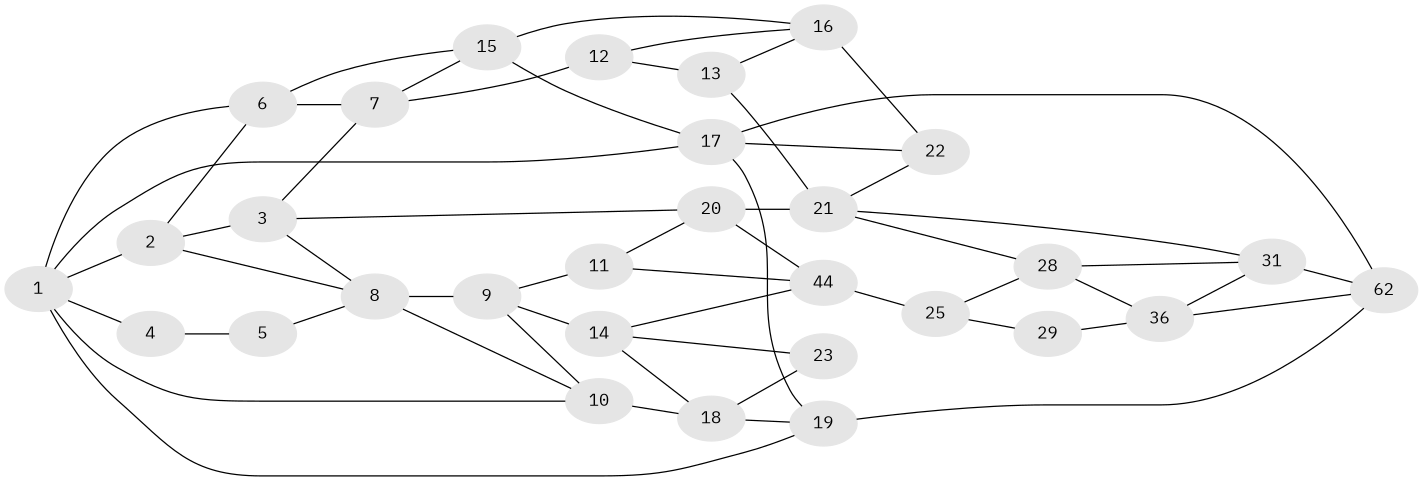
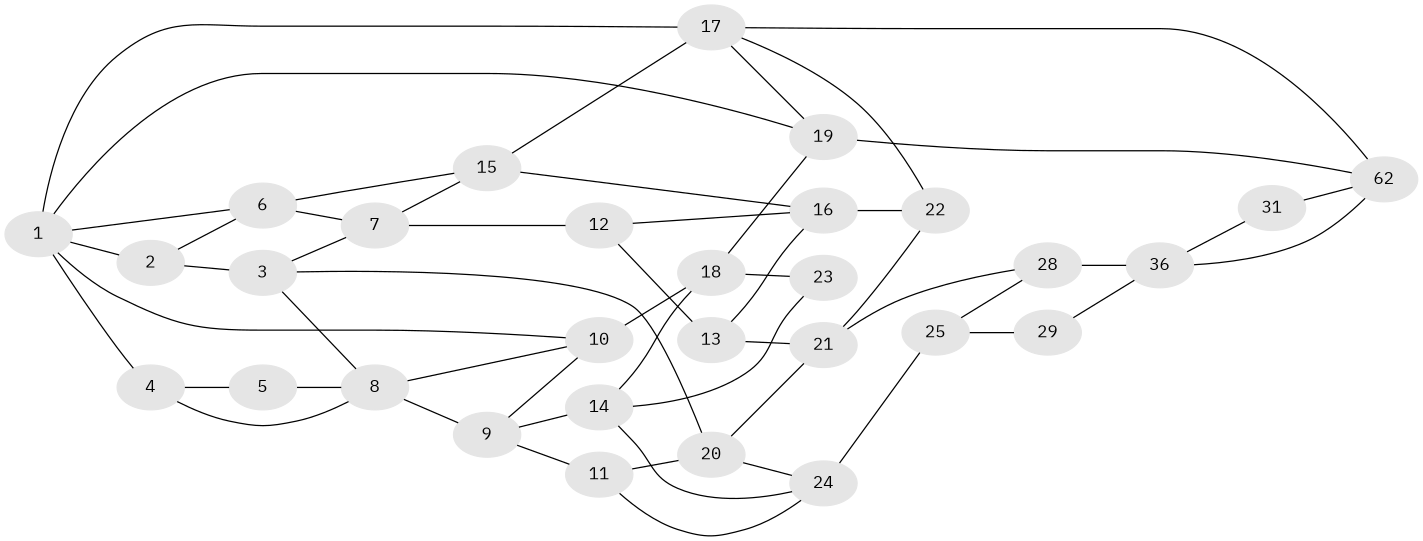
(1049, 228) -> none
(1160, 264) -> none
(263, 270) -> (263, 426)
(823, 283) -> (823, 483)
